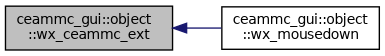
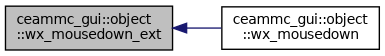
(89, 28) -> (89, 28)
